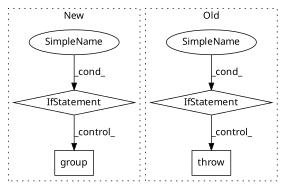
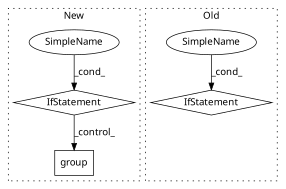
(211, 163) -> none
